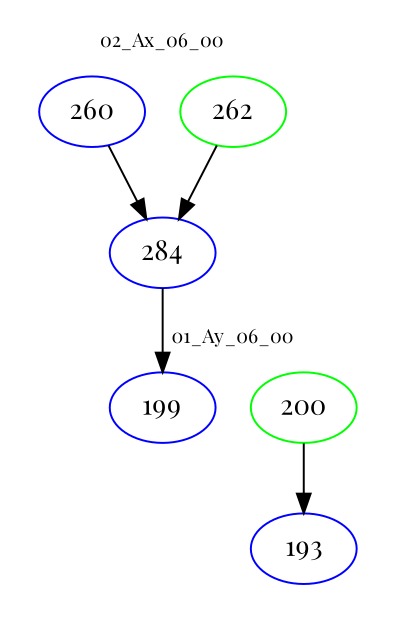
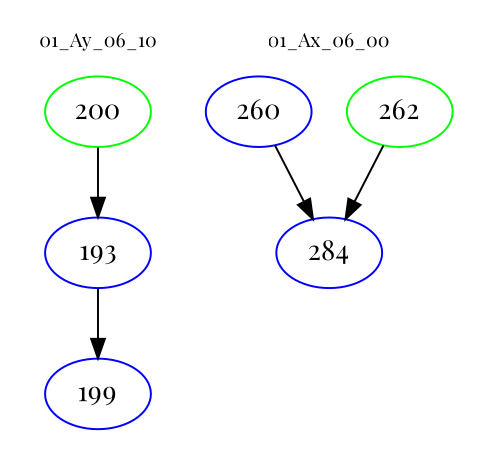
(163, 42) -> (329, 42)
(163, 331) -> (98, 314)
(233, 338) -> (99, 42)
